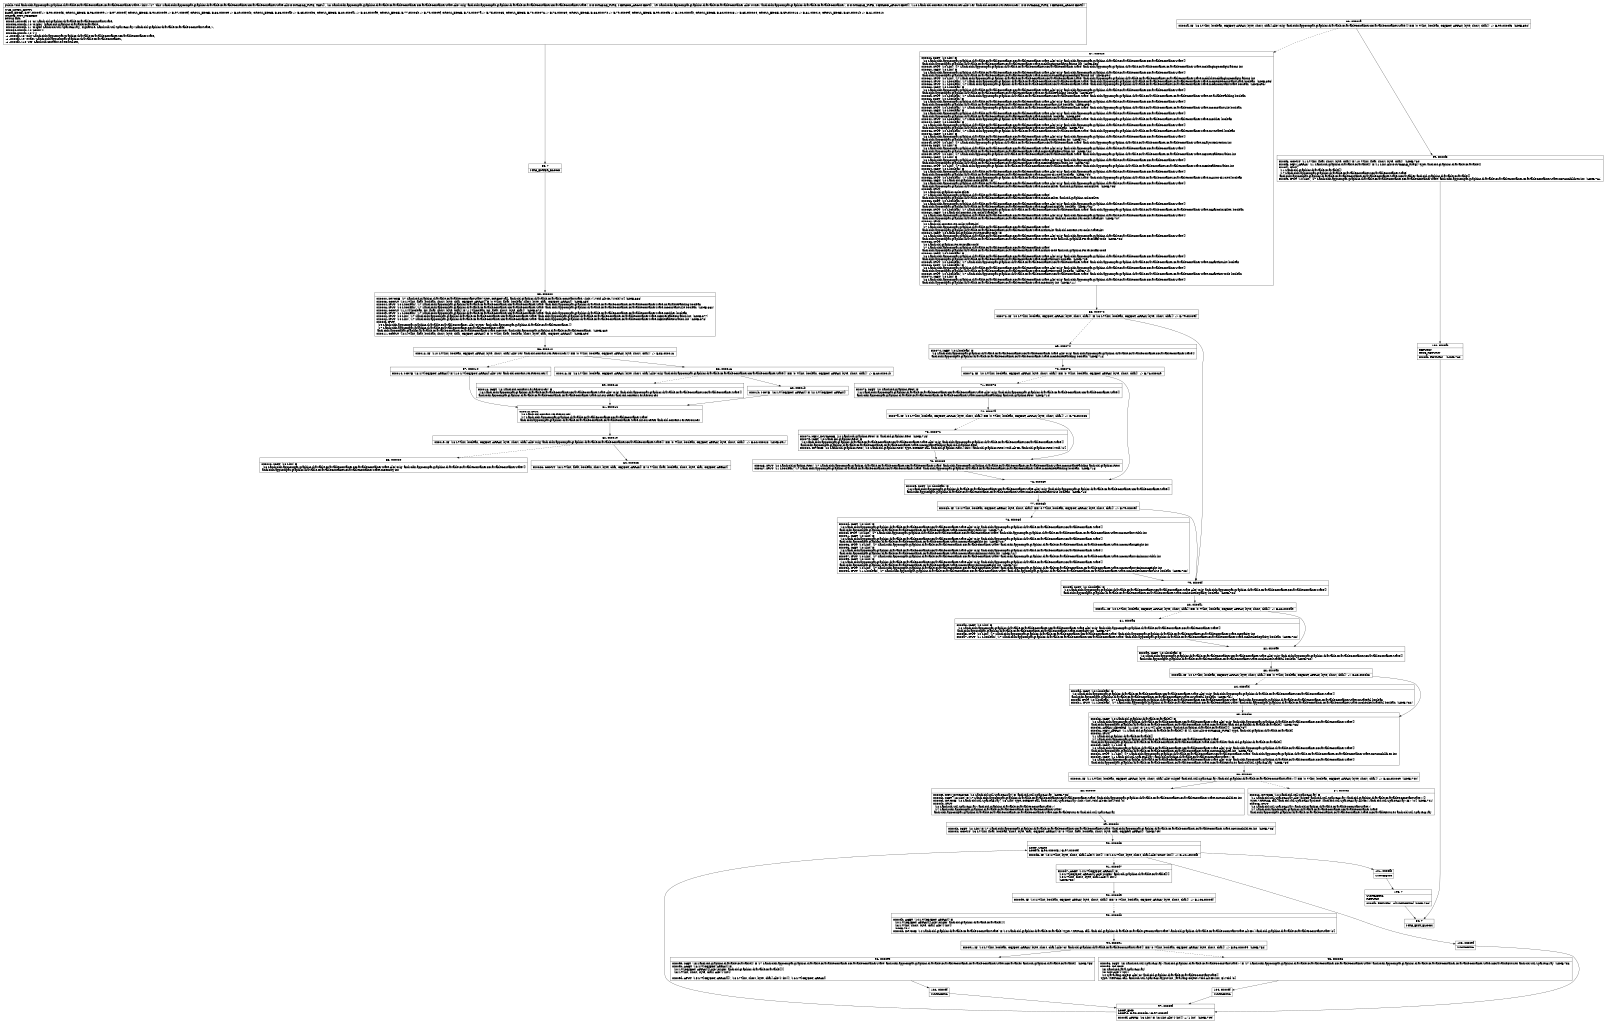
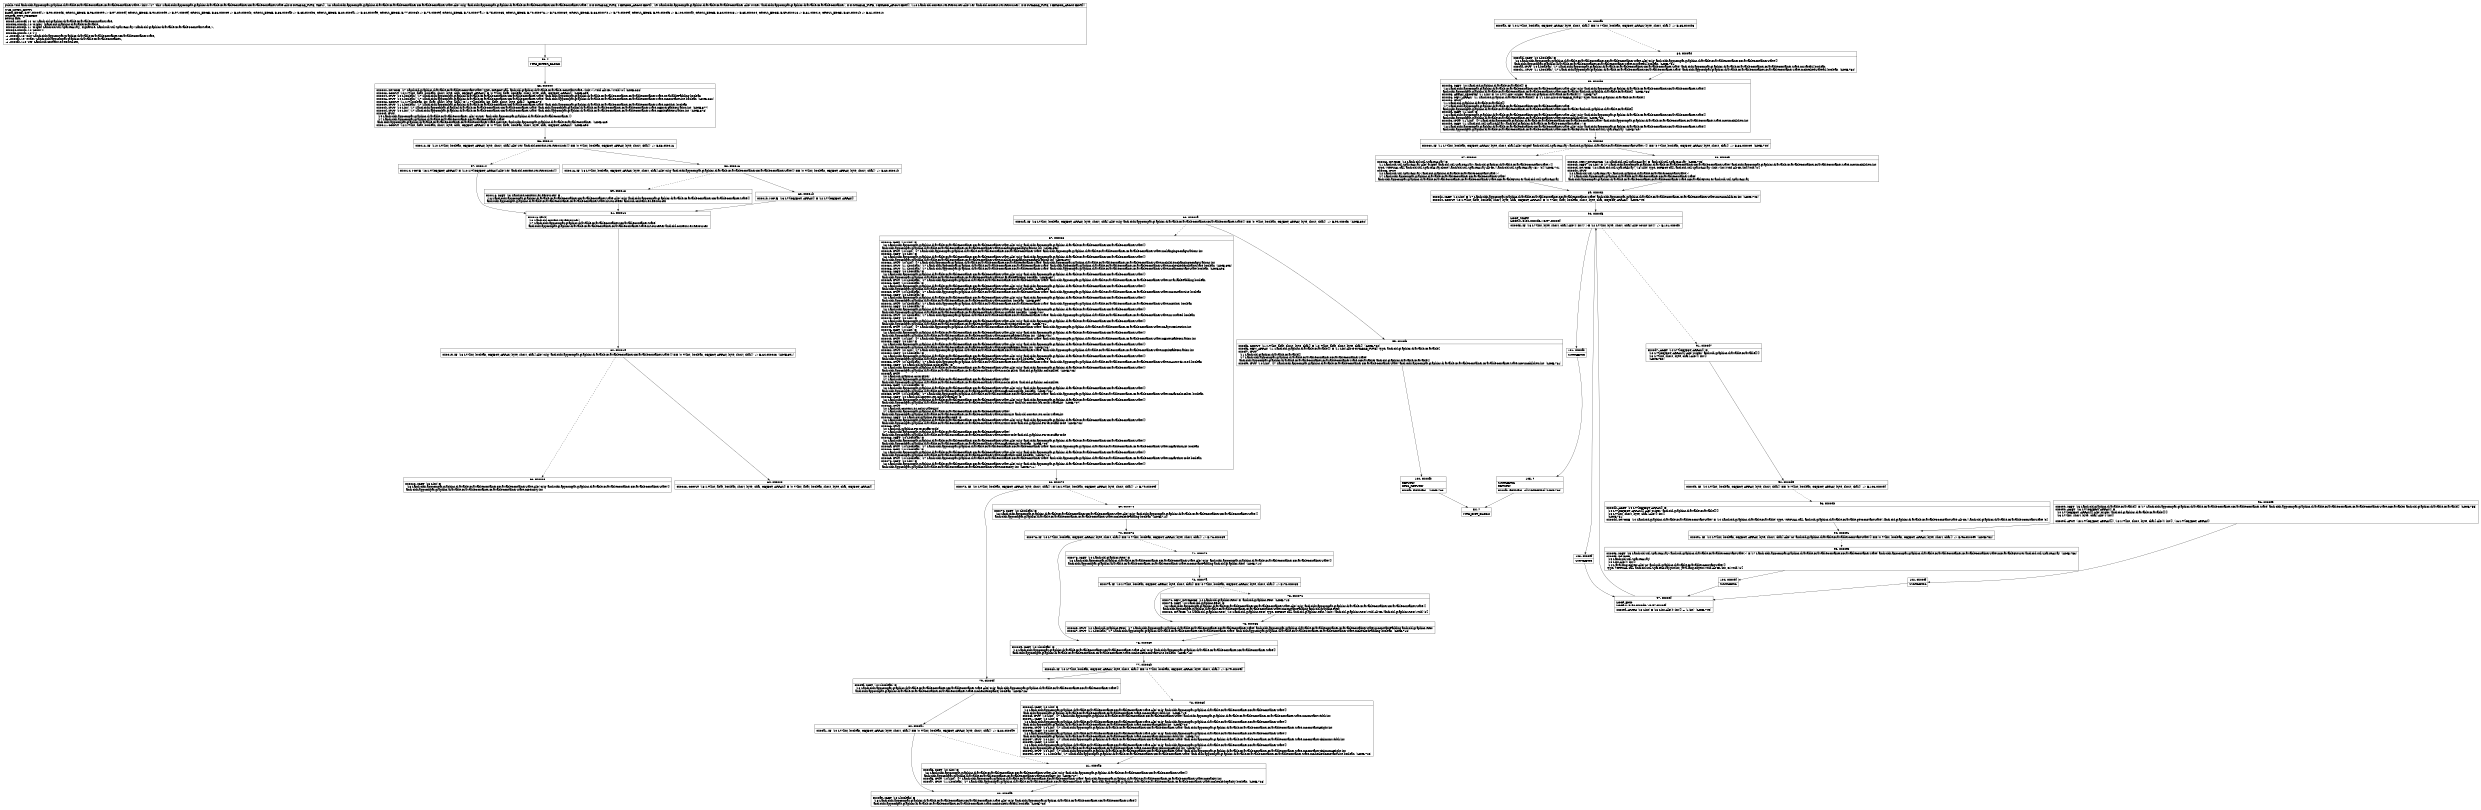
none -> (1548, 186)
(1147, 577) -> (1126, 760)
(1271, 664) -> none
(1036, 953) -> (1988, 527)
(1123, 970) -> (1628, 560)
